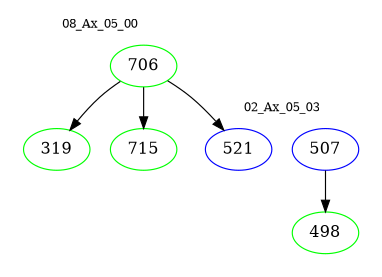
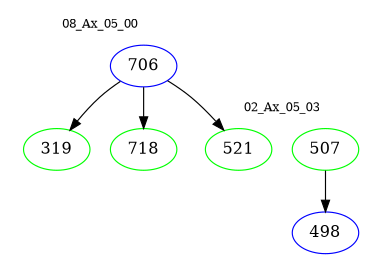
(144, 66) -> (144, 66)
(144, 149) -> (144, 149)
(239, 149) -> (239, 149)
(325, 149) -> (325, 149)
(325, 233) -> (325, 233)
